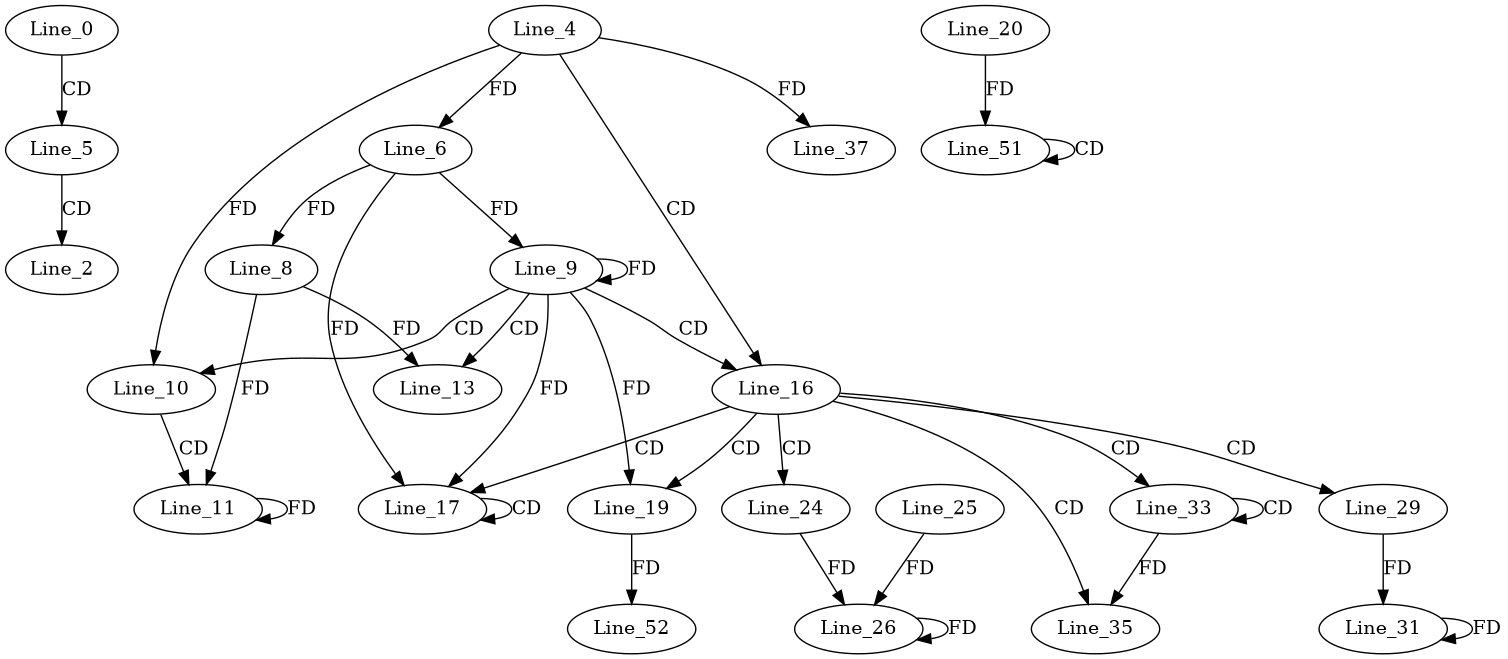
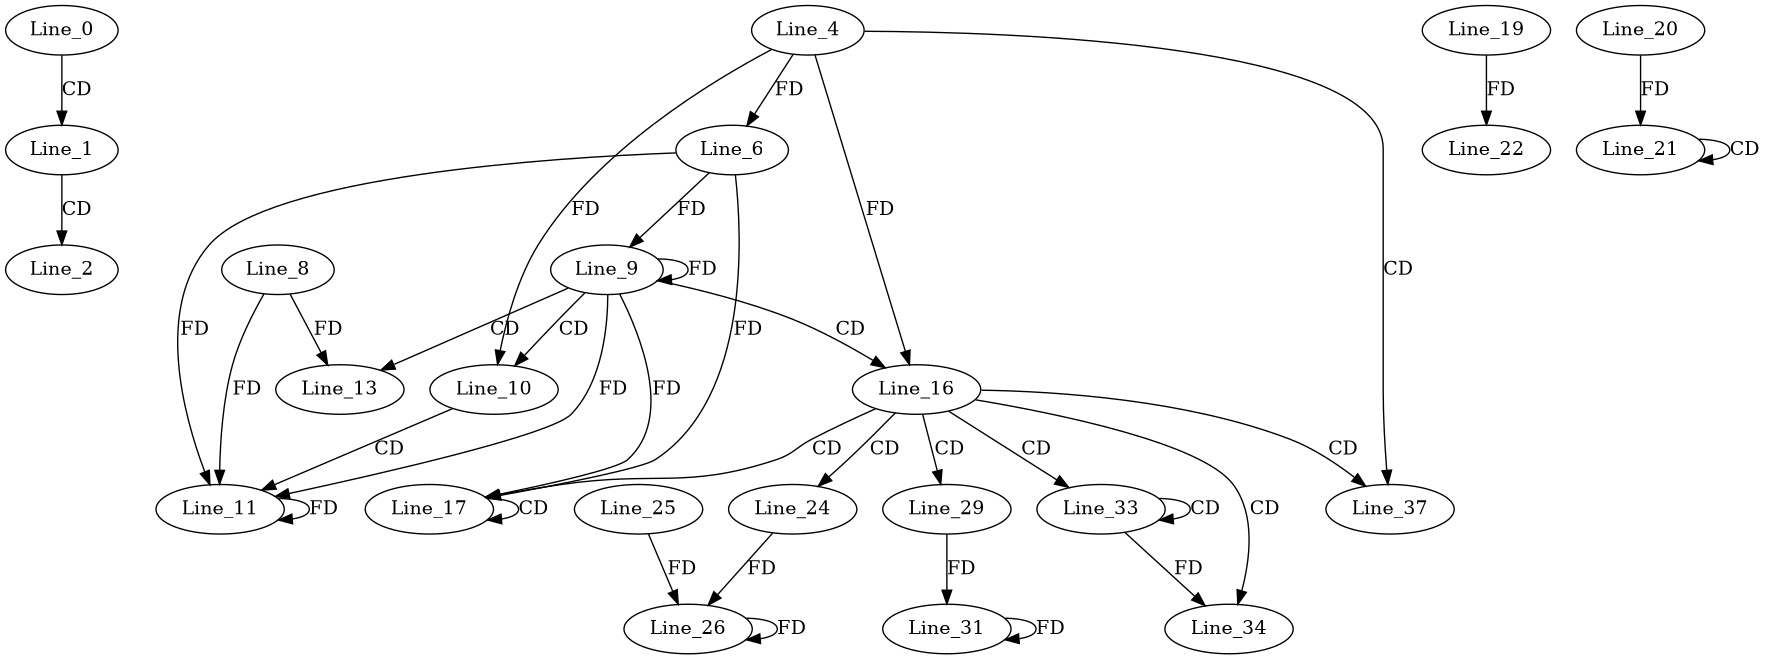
(793, 90) -> (1398, 270)
(62, 150) -> (62, 150)
(985, 150) -> (1641, 150)
(319, 191) -> (319, 195)
(681, 210) -> (881, 210)
(612, 376) -> (494, 444)
(720, 450) -> (1175, 408)
(632, 629) -> (1486, 150)
(1096, 629) -> (1229, 629)
